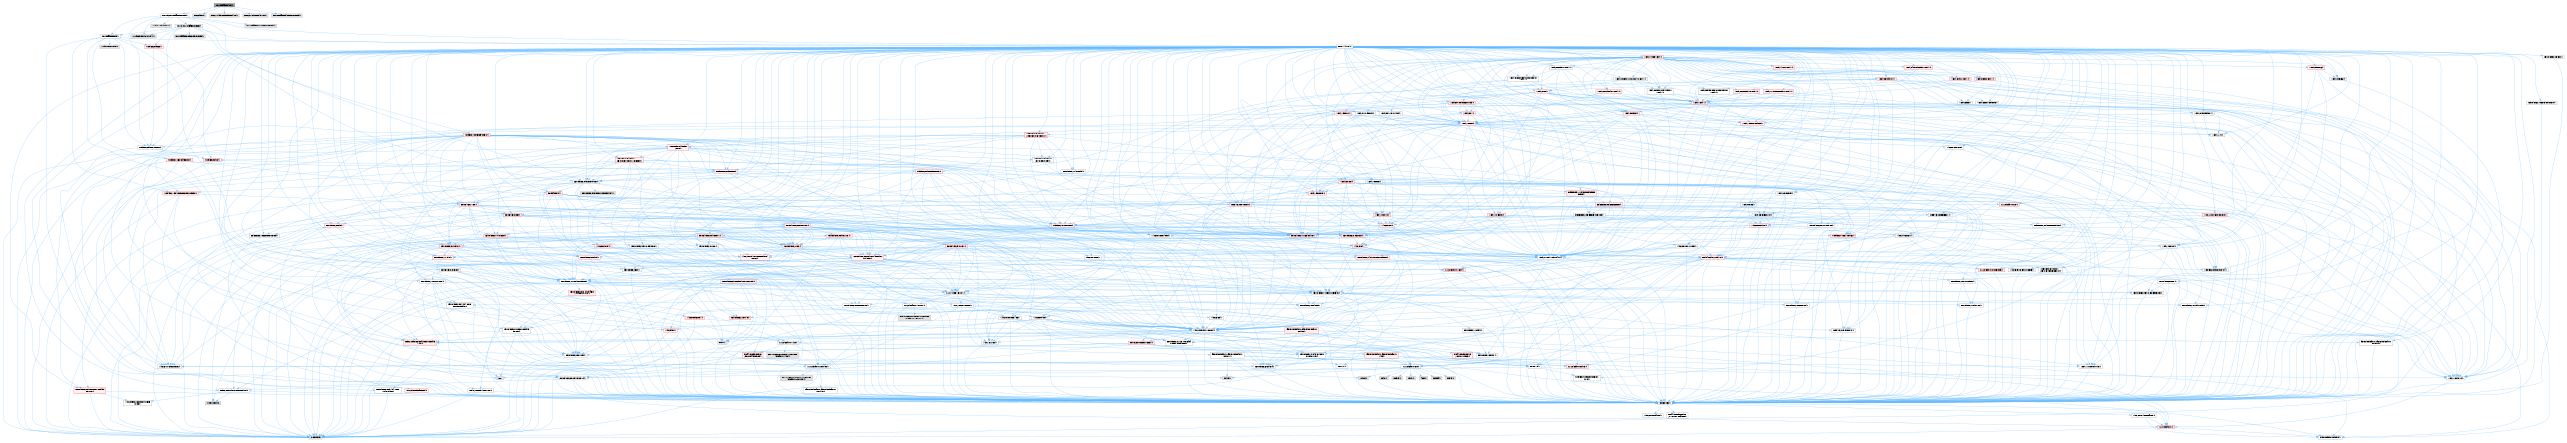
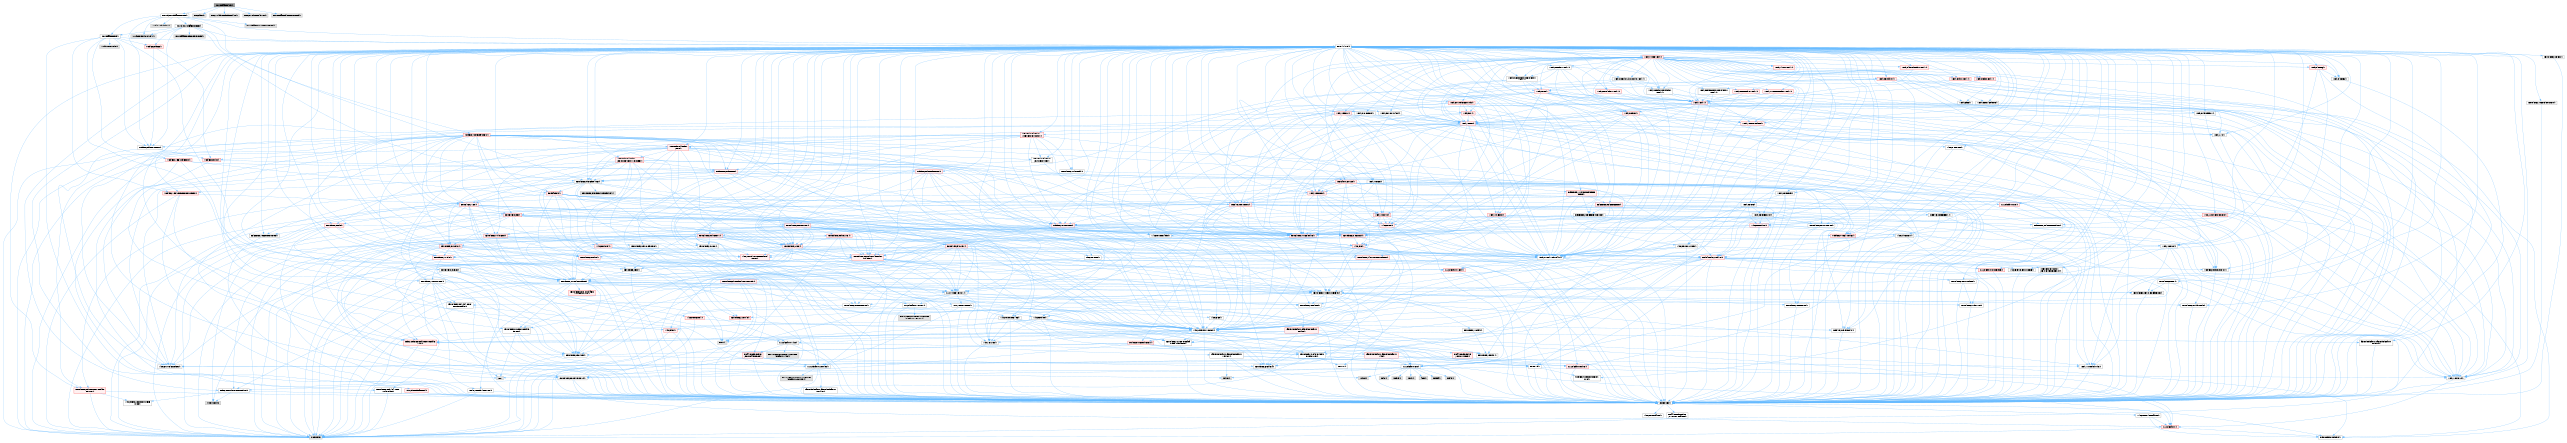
(1347, 182) -> (1346, 182)
